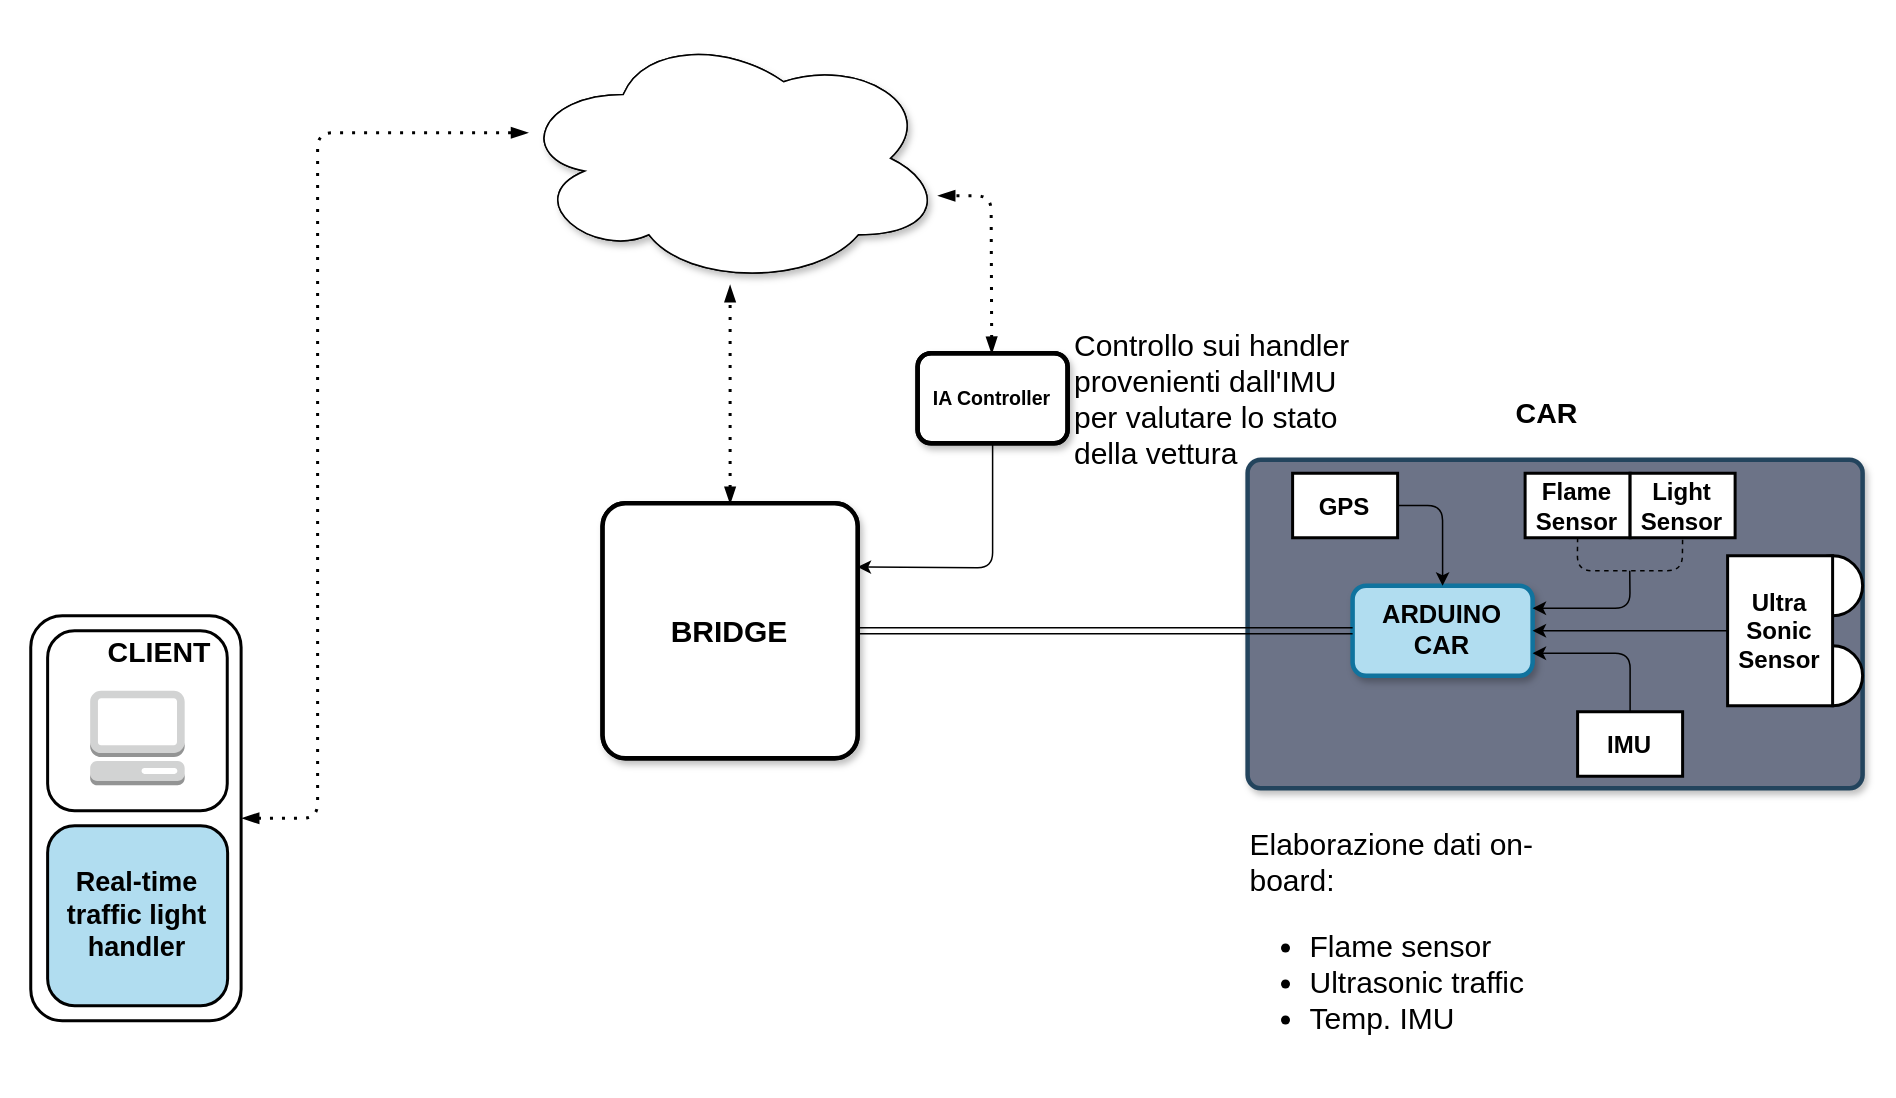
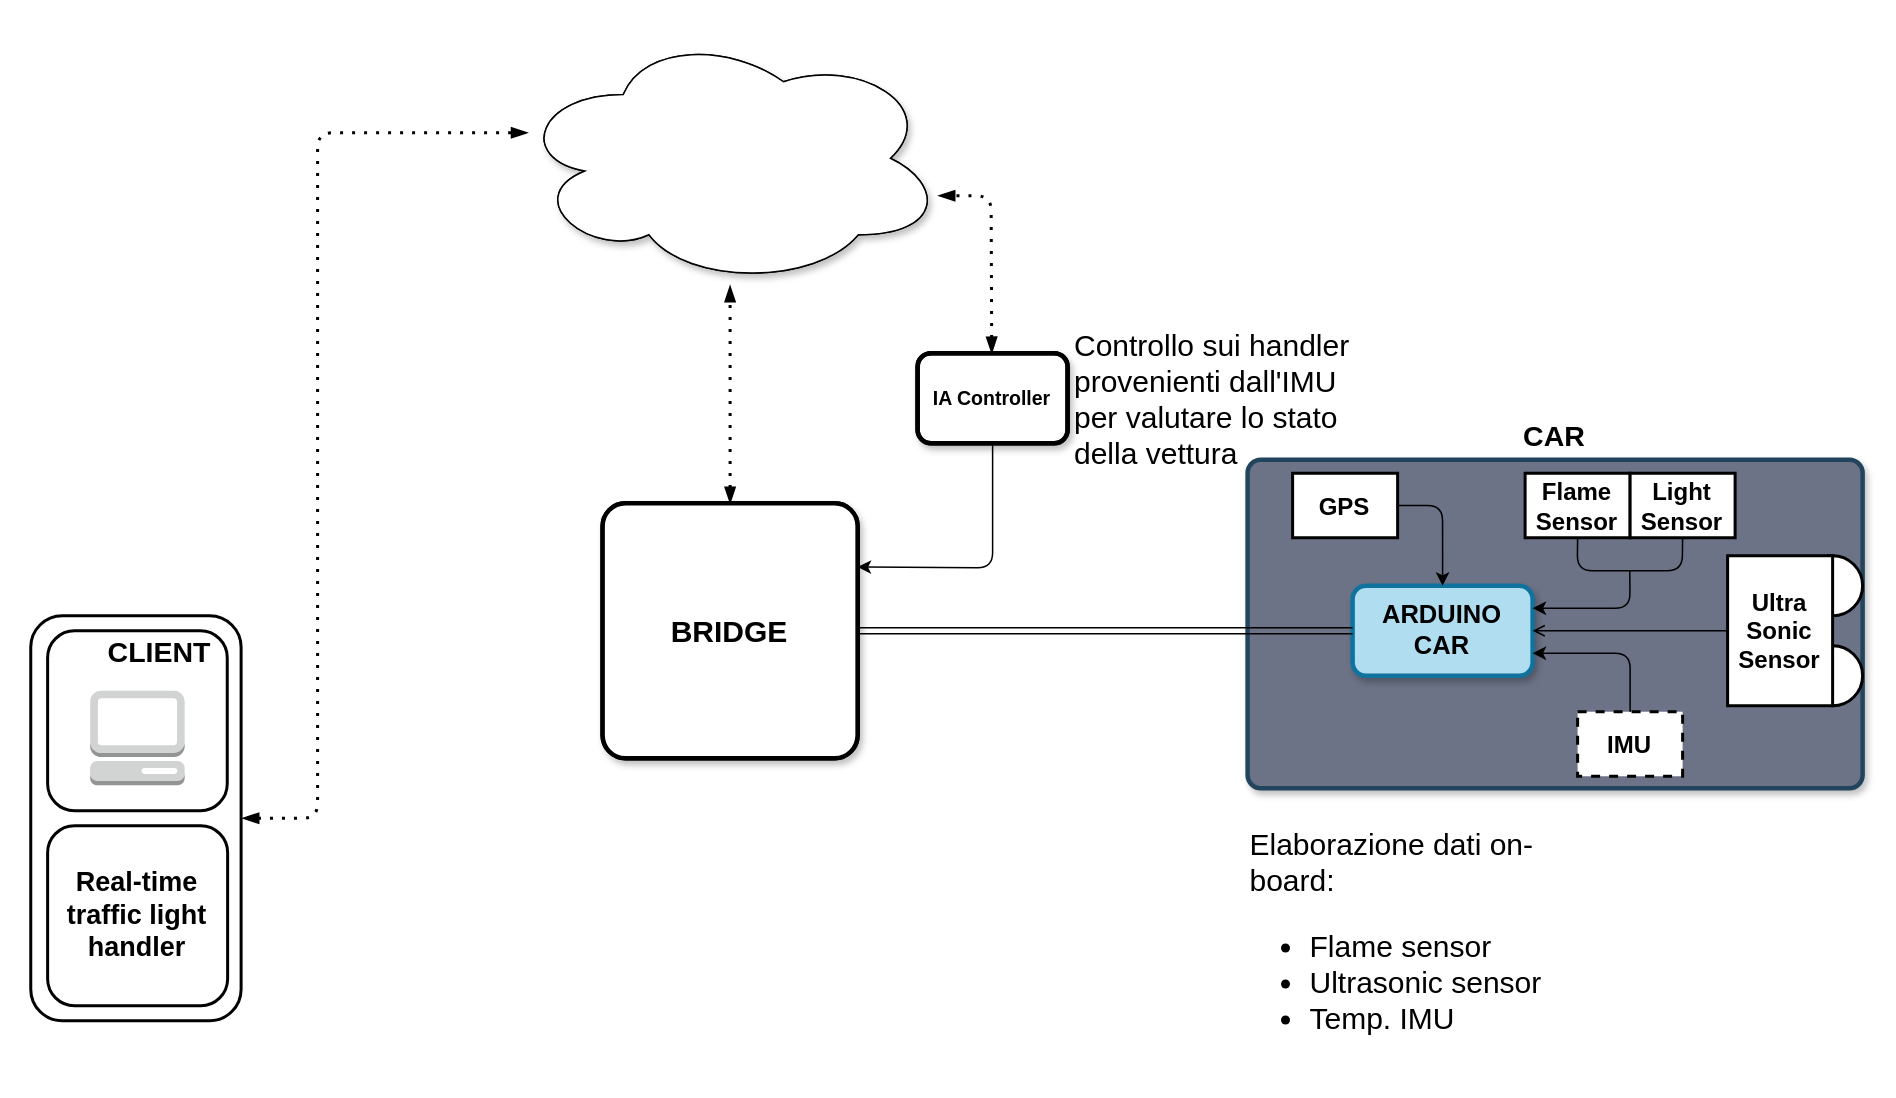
(1548, 415) -> (1555, 437)
(1632, 571) -> (1632, 571)
(1544, 631) -> (1541, 631)
(1630, 744) -> (1630, 744)
(138, 916) -> (138, 916)
(1372, 946) -> (1372, 946)
